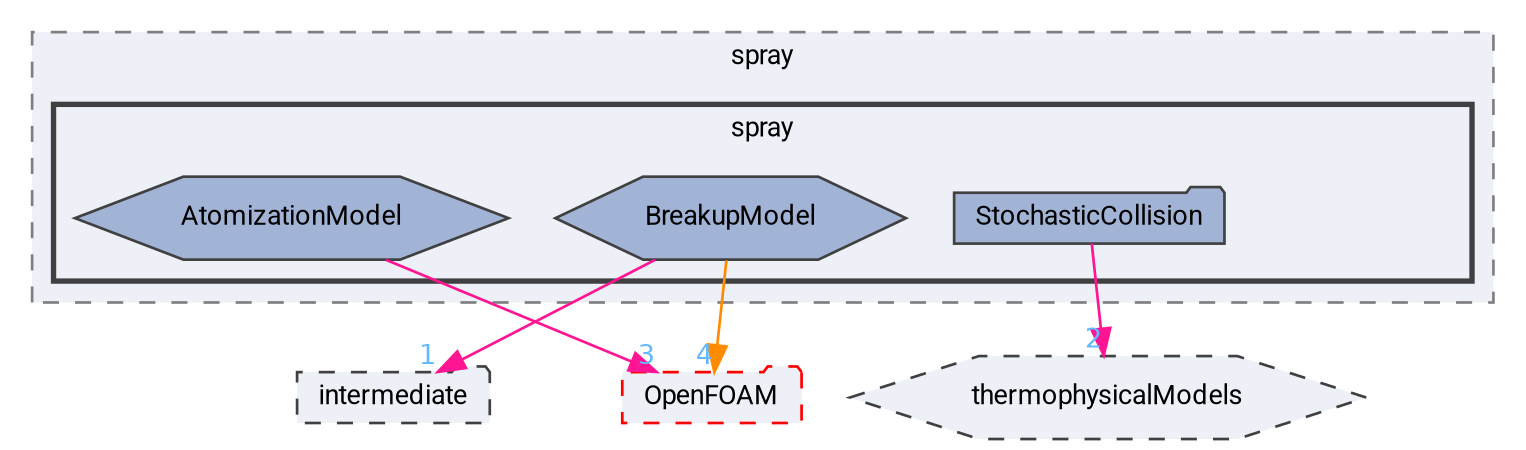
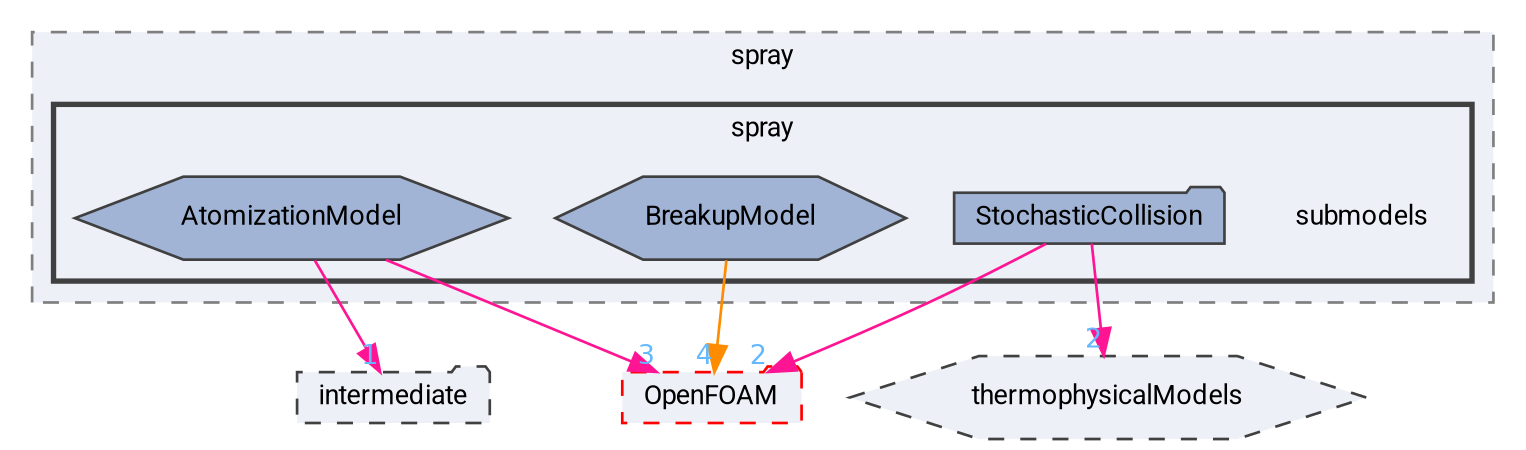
none -> (1362, 218)
none -> (890, 320)
(515, 332) -> (350, 320)
